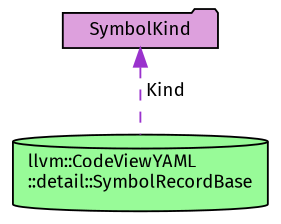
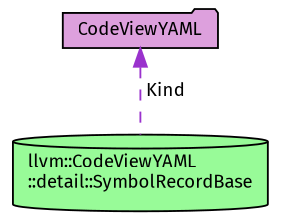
(140, 30) -> (140, 30)
